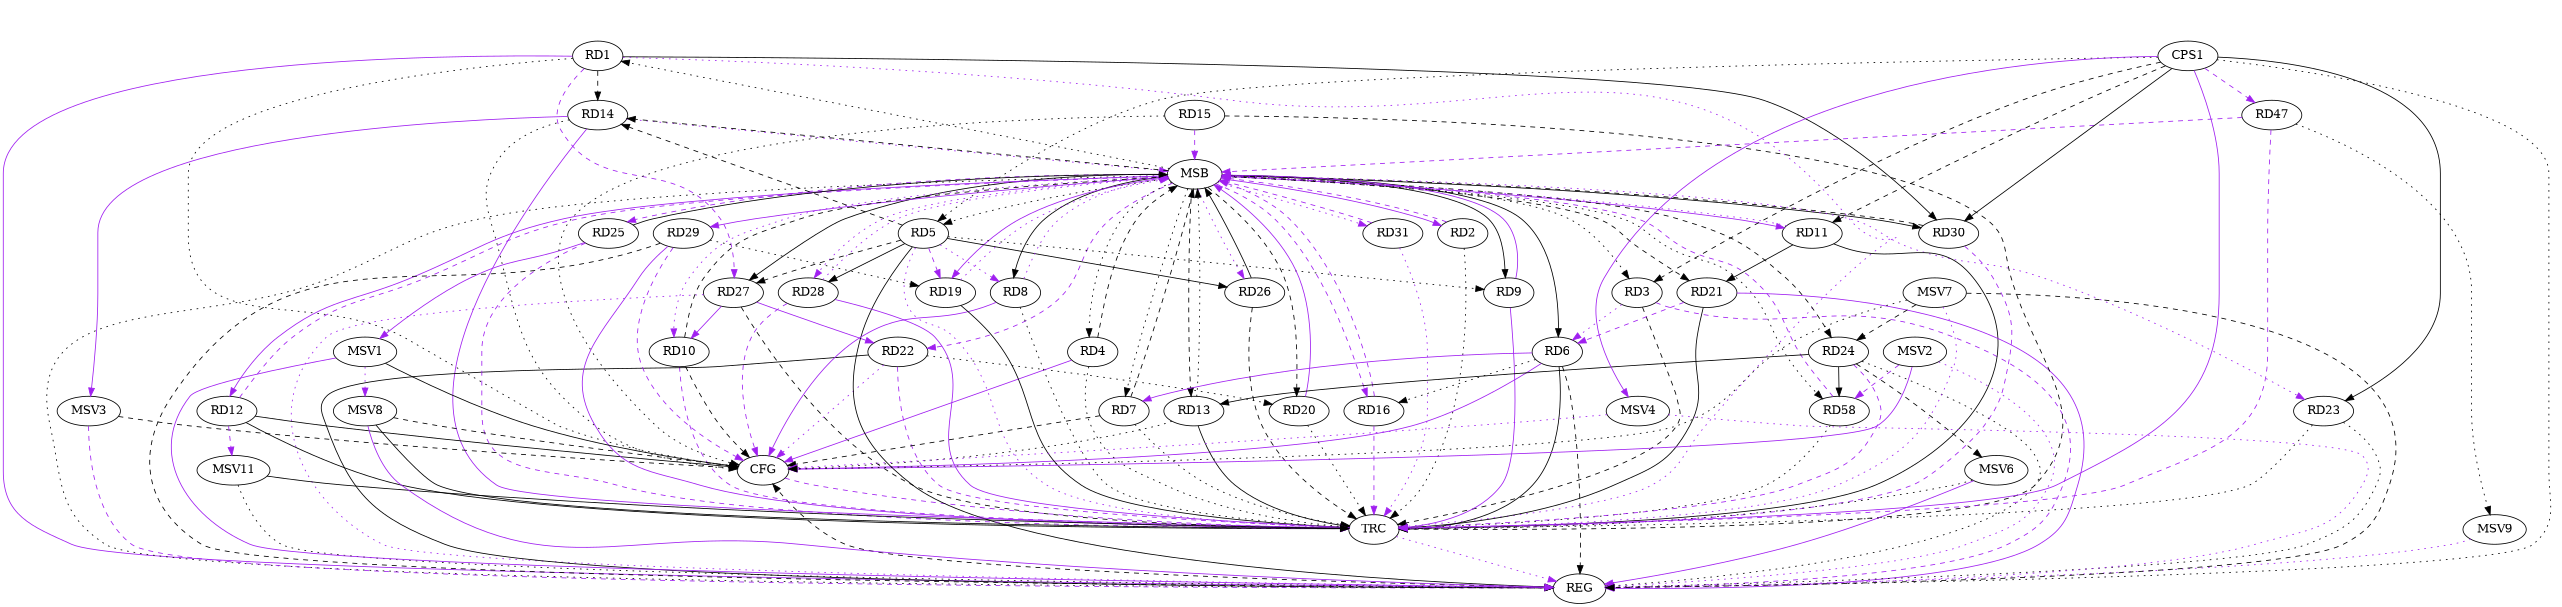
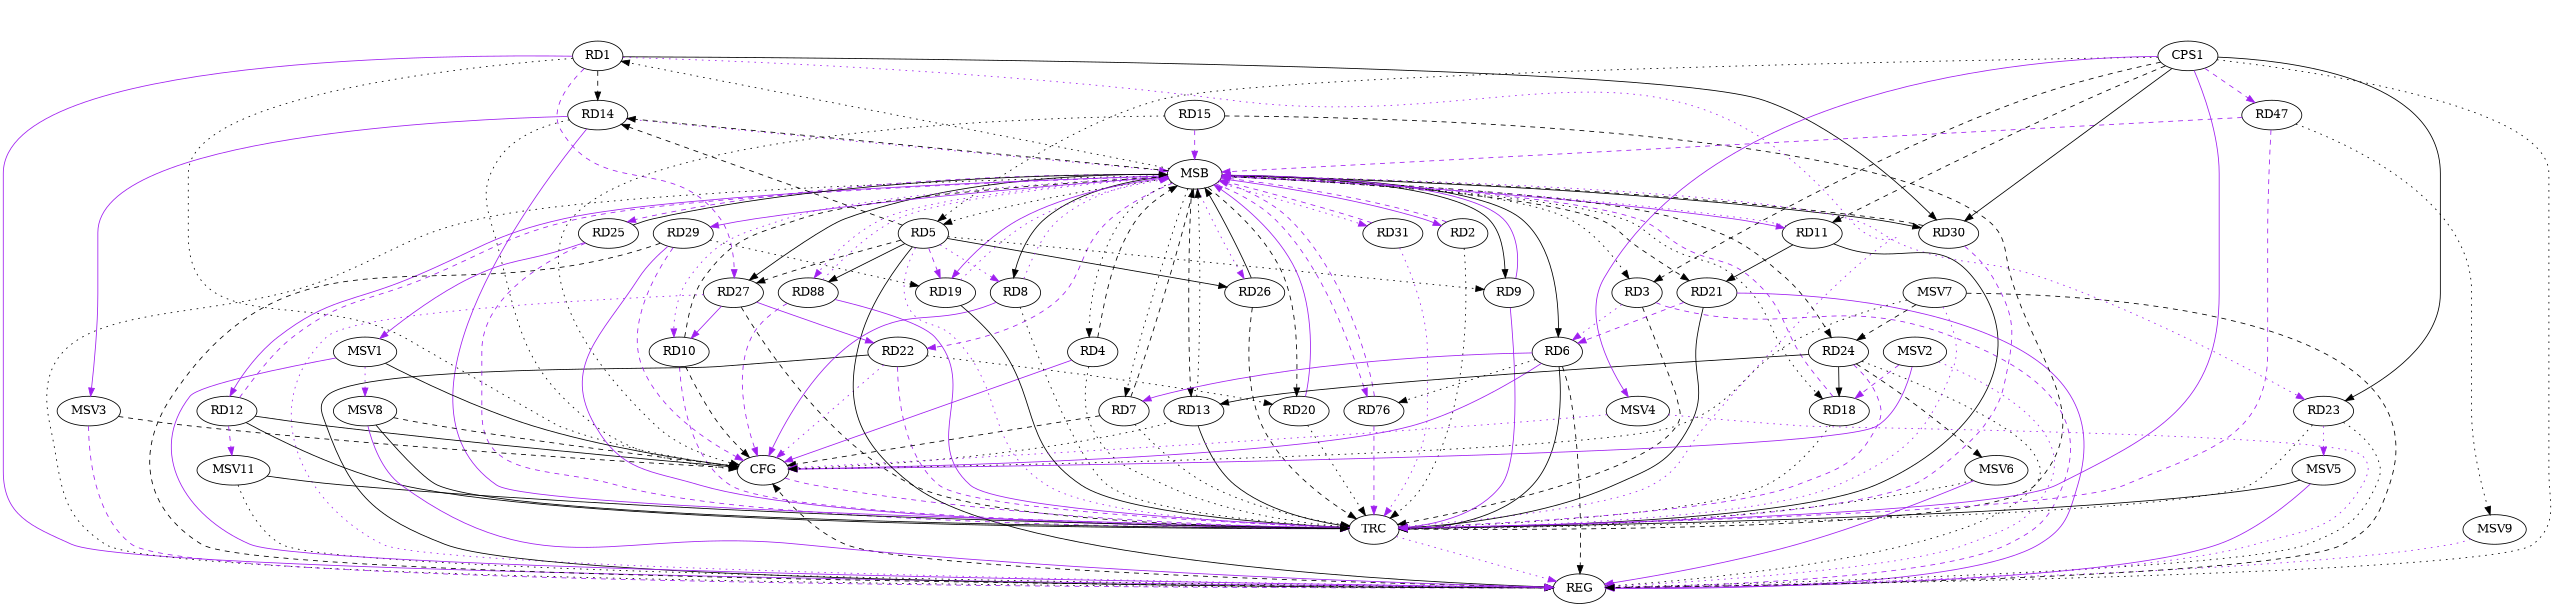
(808, 293) -> (808, 293)
(1374, 411) -> (1374, 411)
(1839, 411) -> (1839, 411)
none -> (2324, 470)
